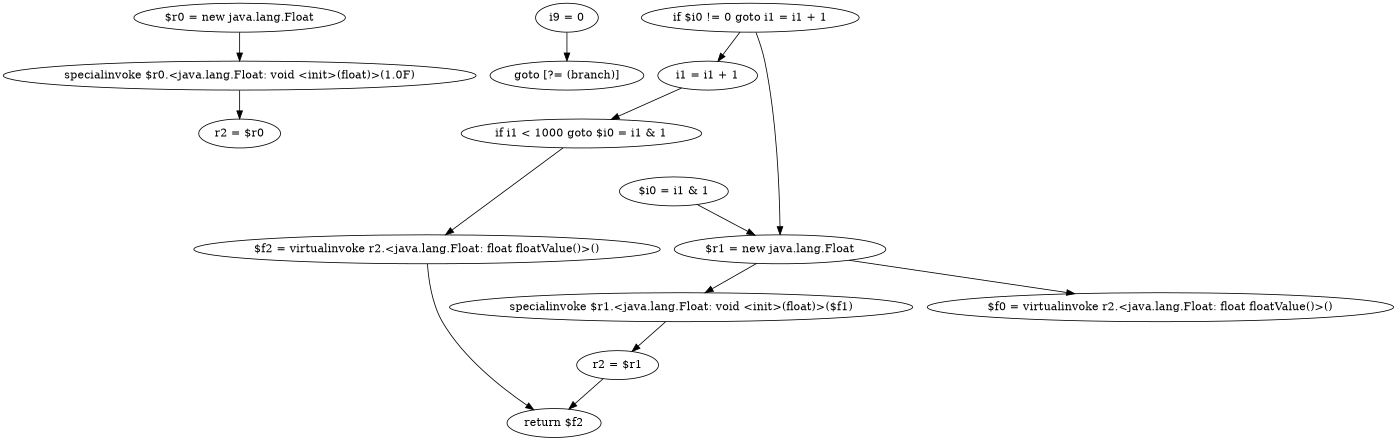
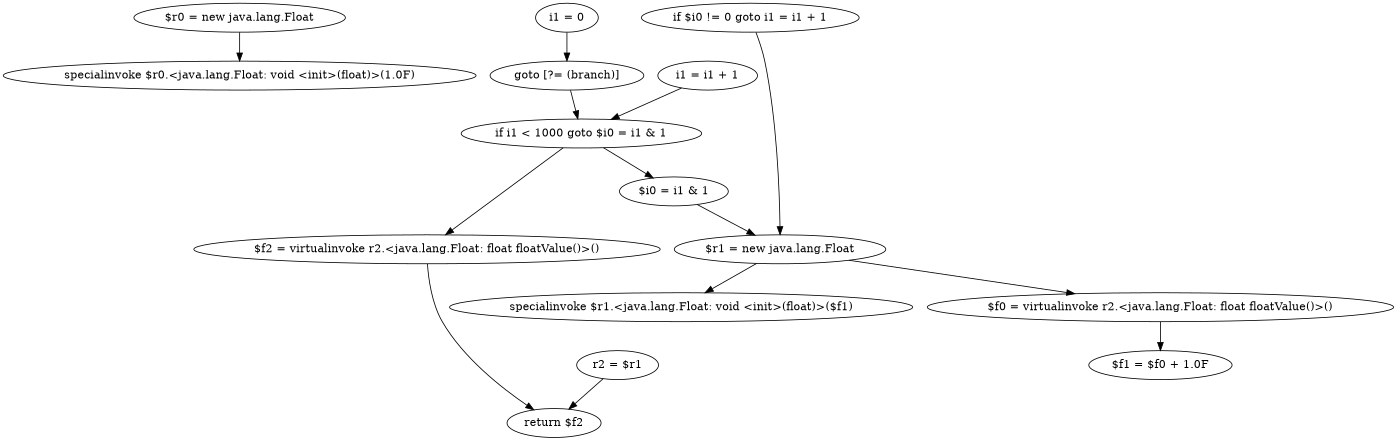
(567, 18) -> (567, 18)
(731, 43) -> none
none -> (573, 101)
(240, 133) -> none
none -> (625, 161)
(652, 334) -> none
none -> (1160, 365)
